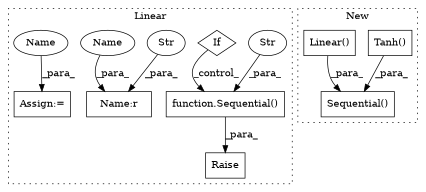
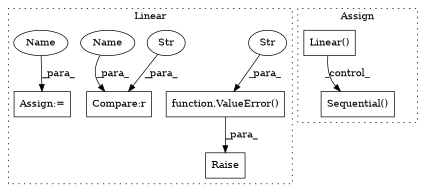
(358, 17) -> (358, 17)
(217, 43) -> none
(390, 43) -> none
(347, 74) -> (347, 74)
(119, 104) -> (119, 104)
(225, 104) -> (225, 104)
